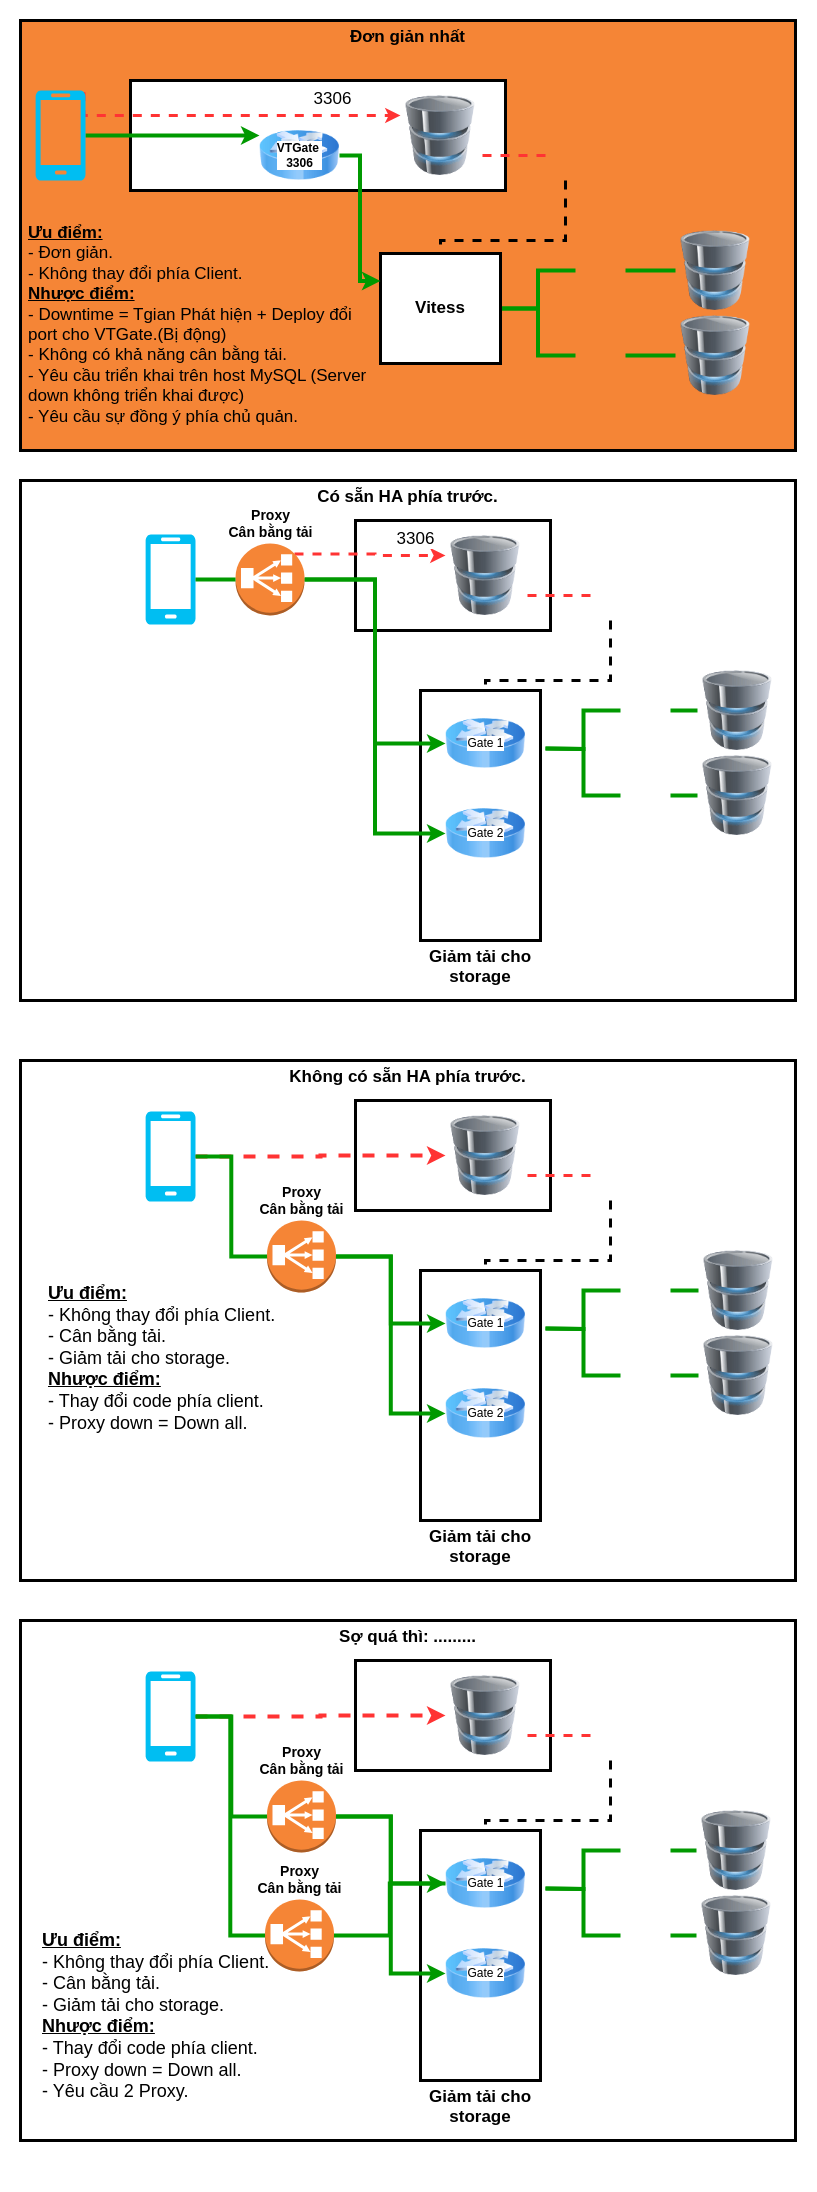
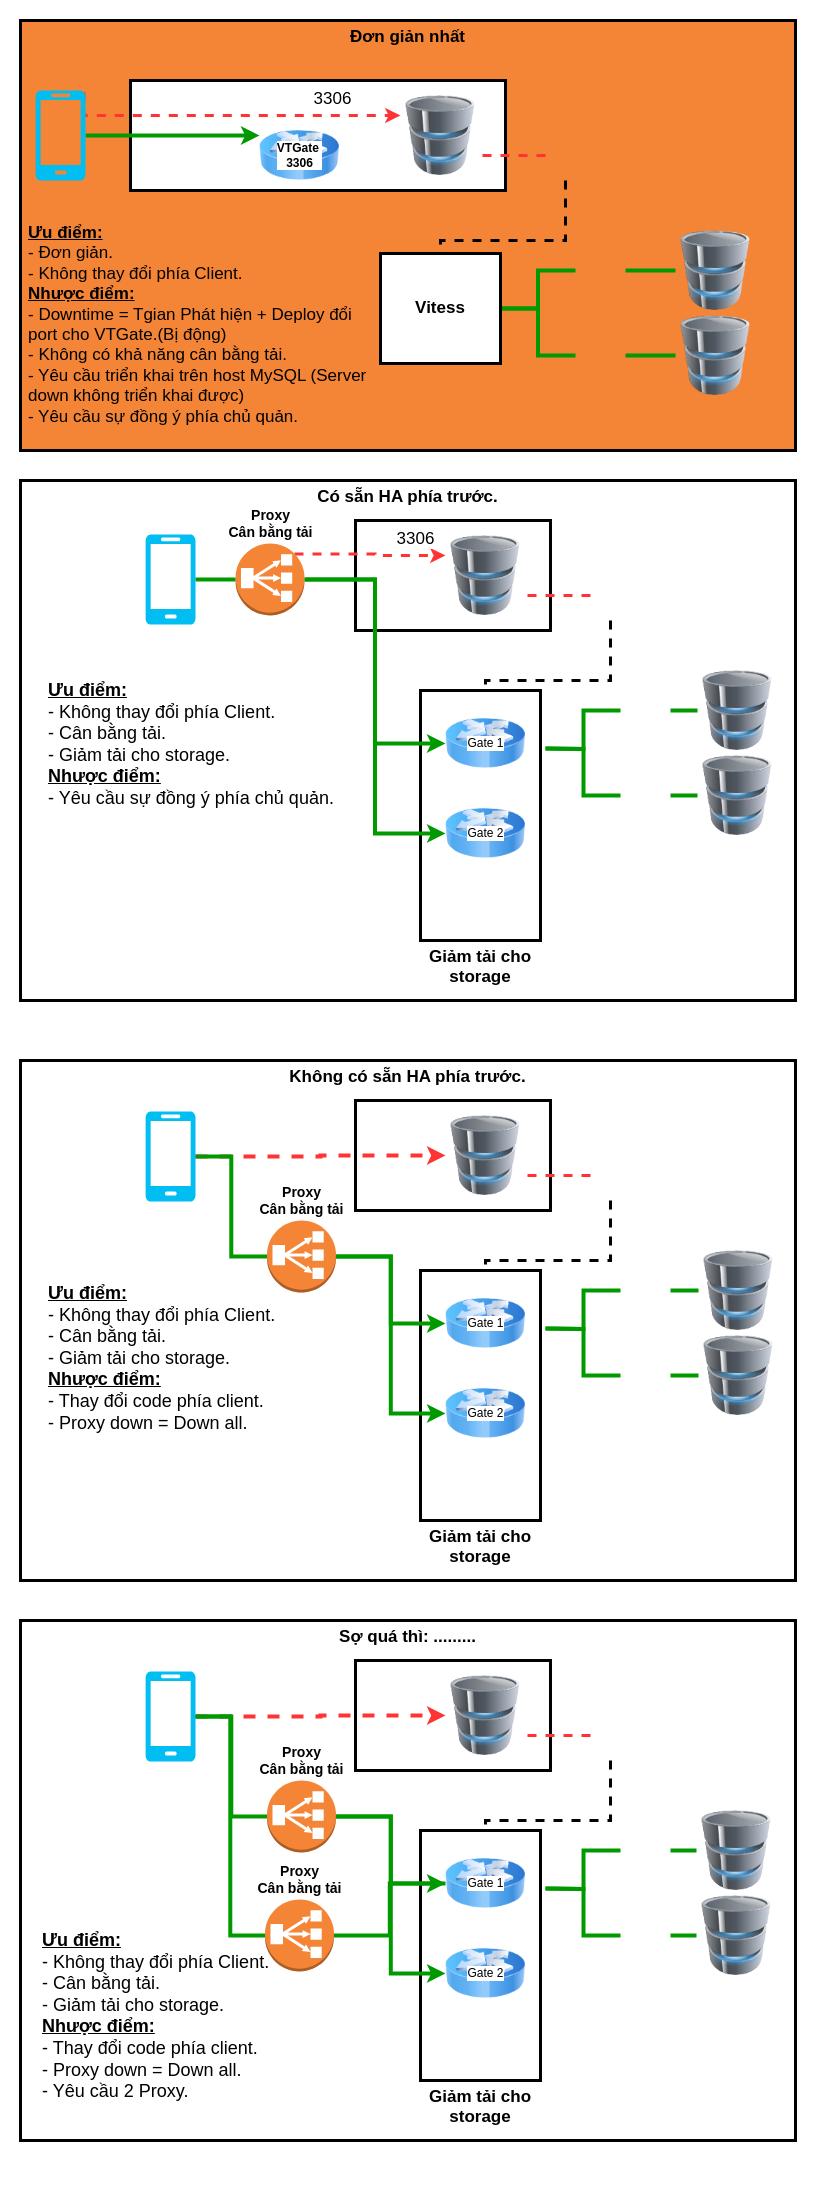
(360, 212) -> none
none -> (201, 797)
